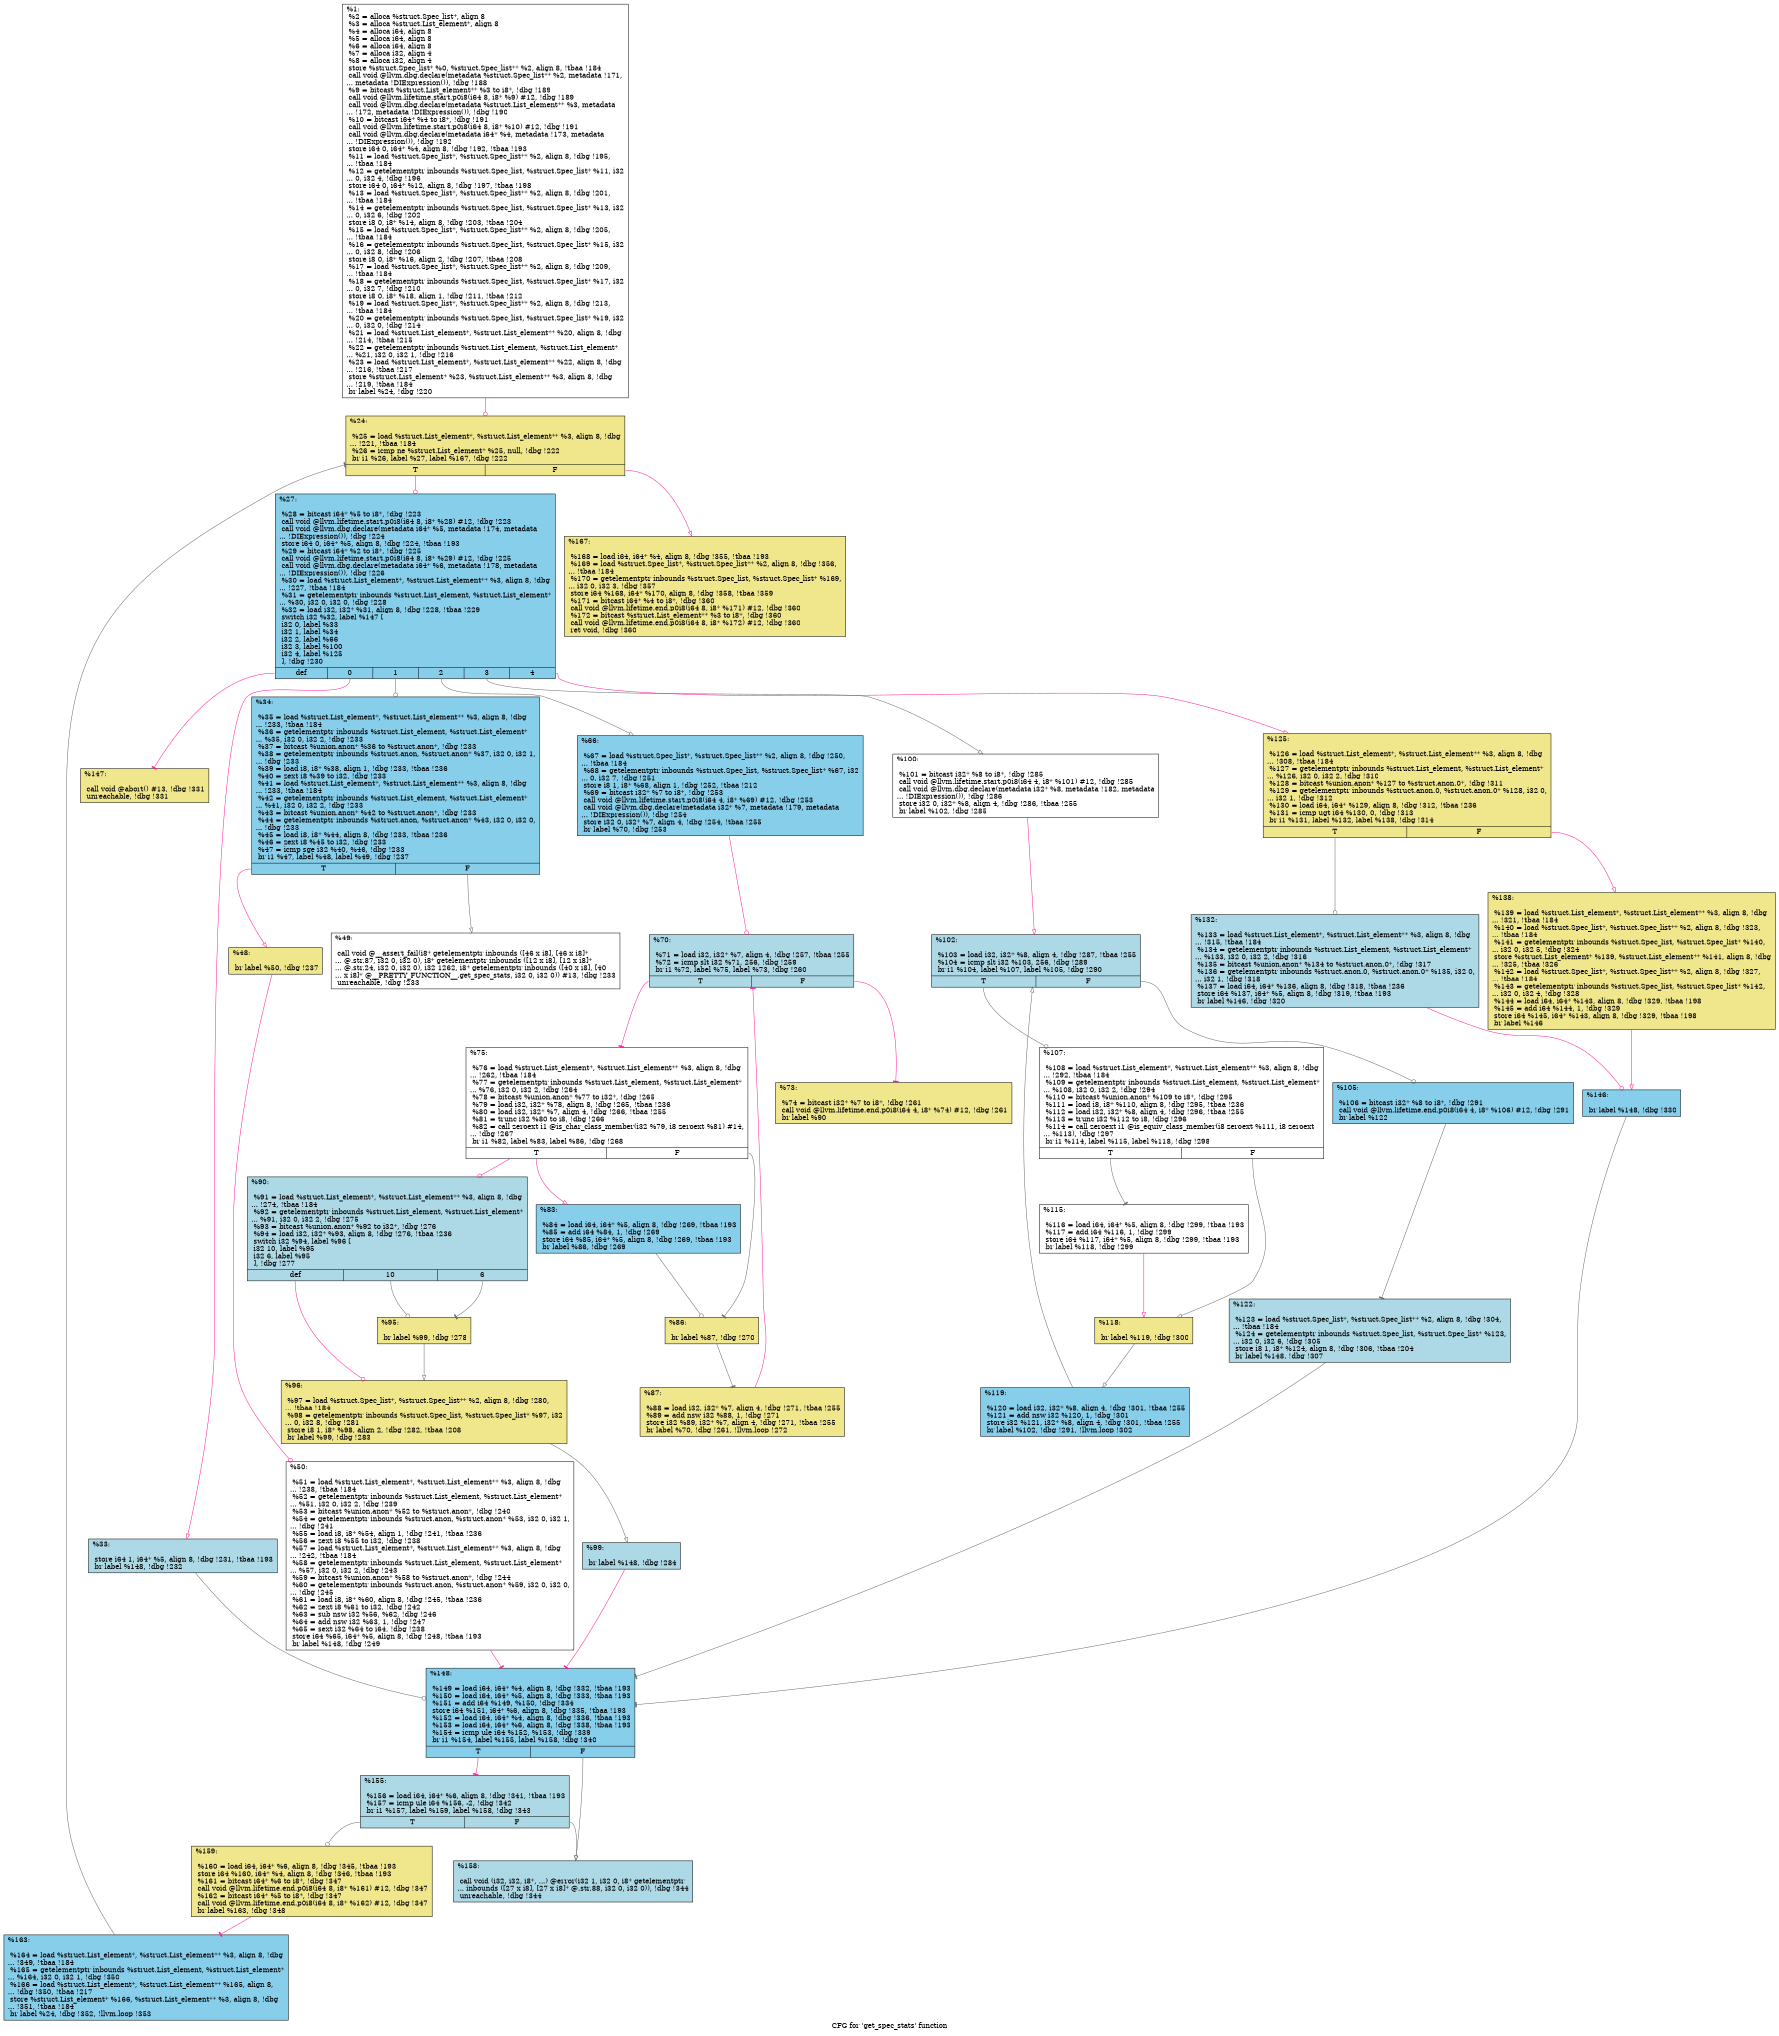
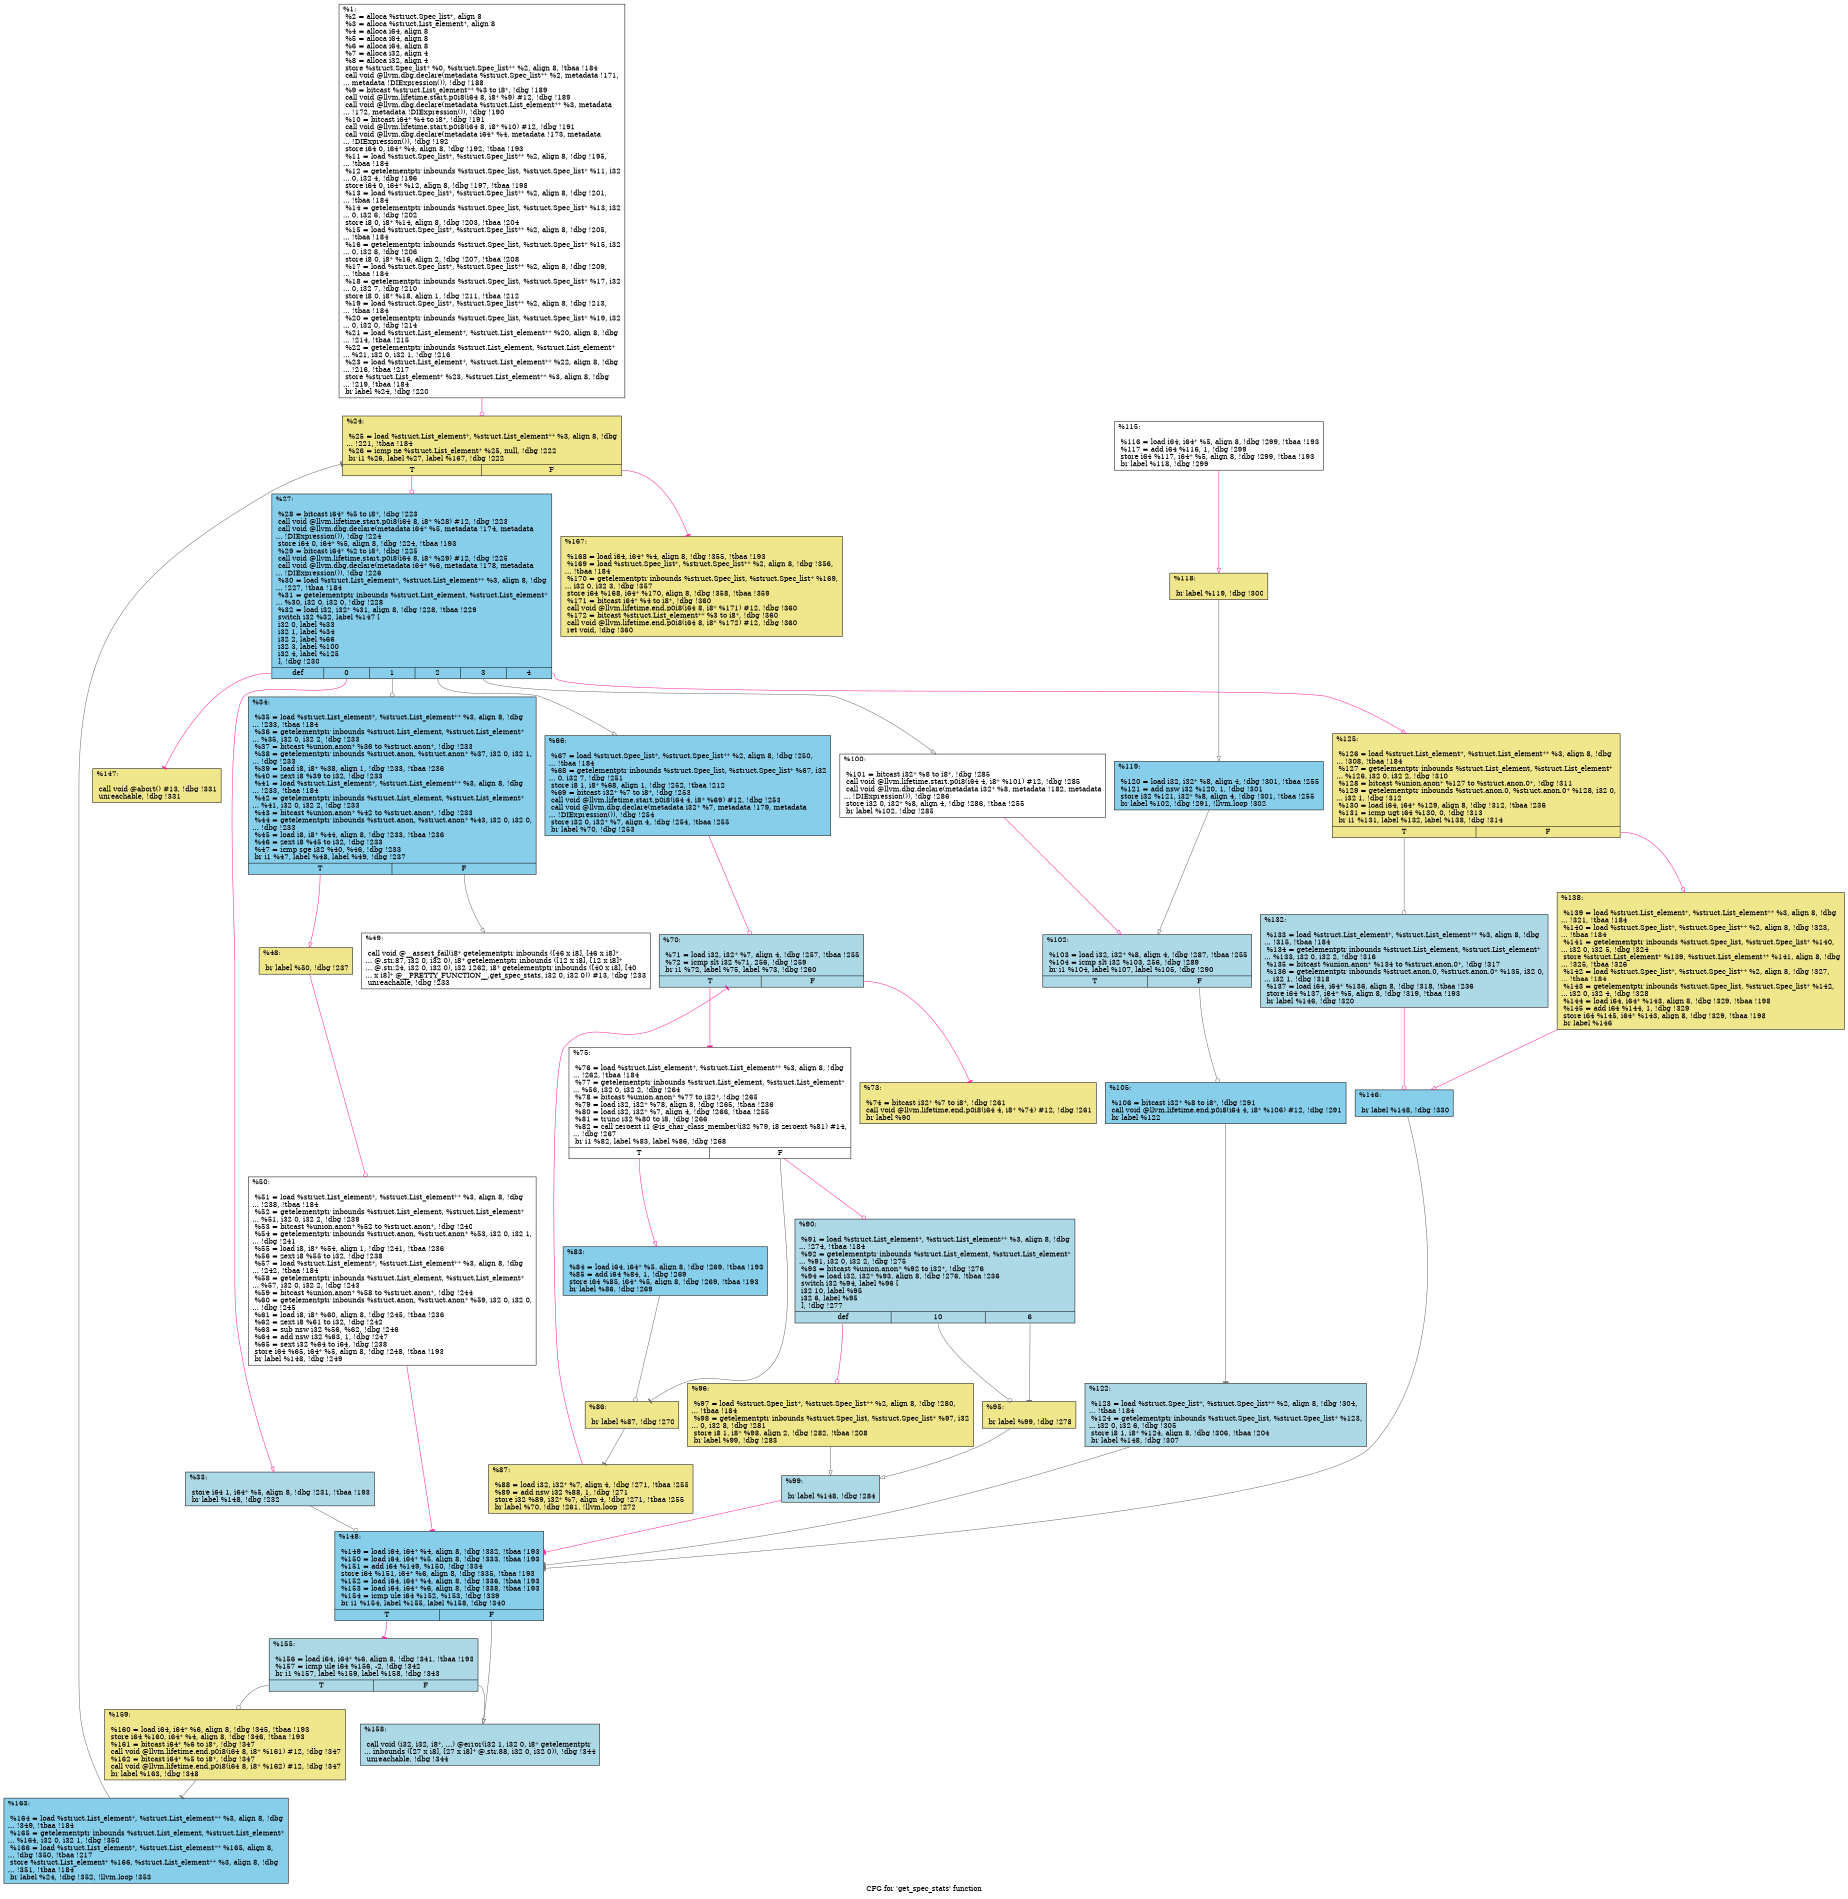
(667, 491) -> (664, 492)
(524, 1090) -> (627, 1090)
(1182, 1103) -> none
(424, 1360) -> (950, 1458)
(236, 1925) -> (189, 1788)
